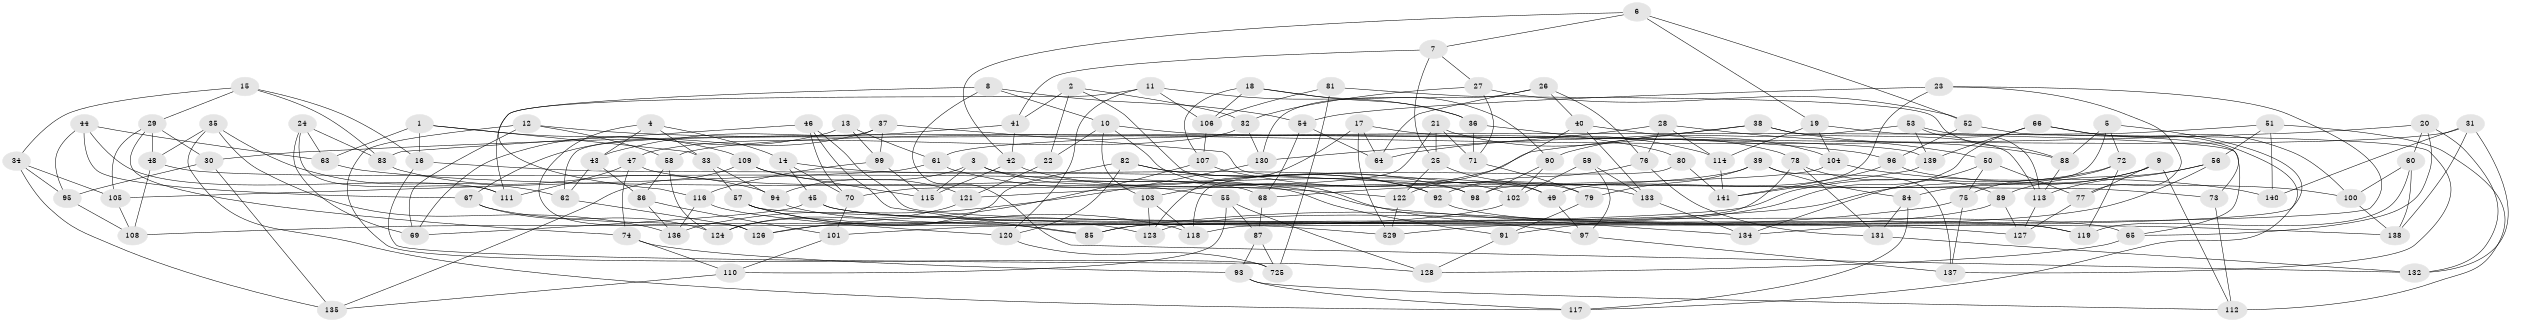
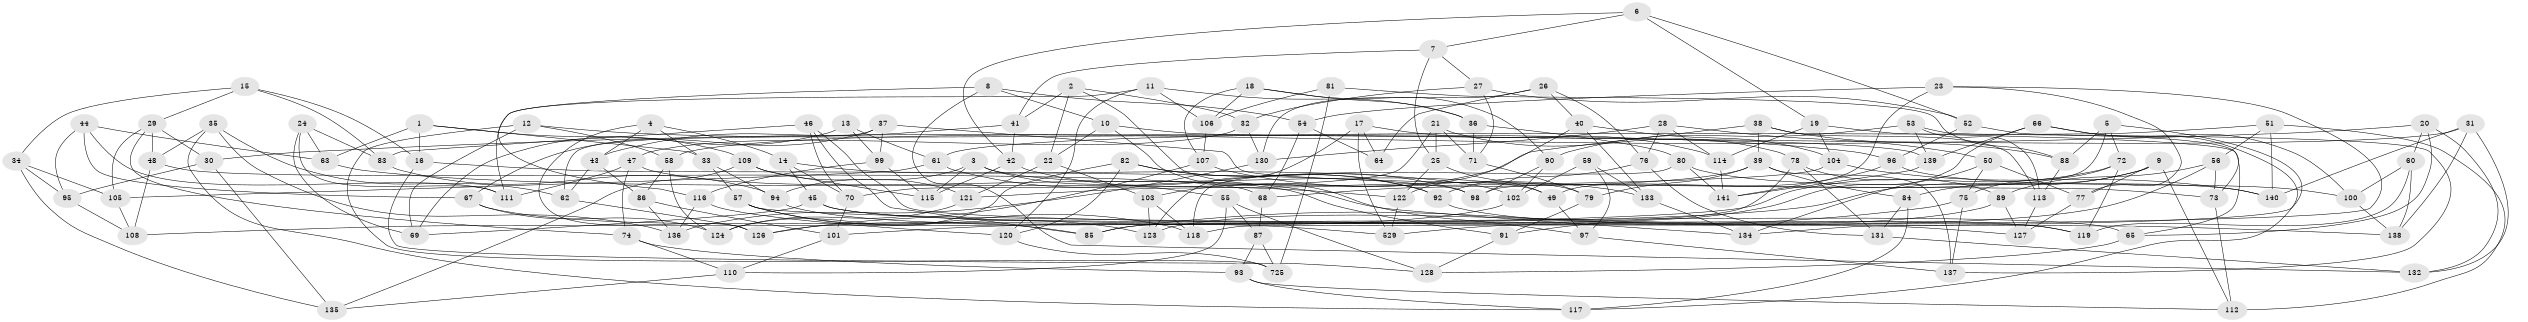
(1568, 139) -> (1758, 143)
(1106, 168) -> (1098, 180)
(2127, 178) -> (2215, 180)
none -> (1975, 185)
